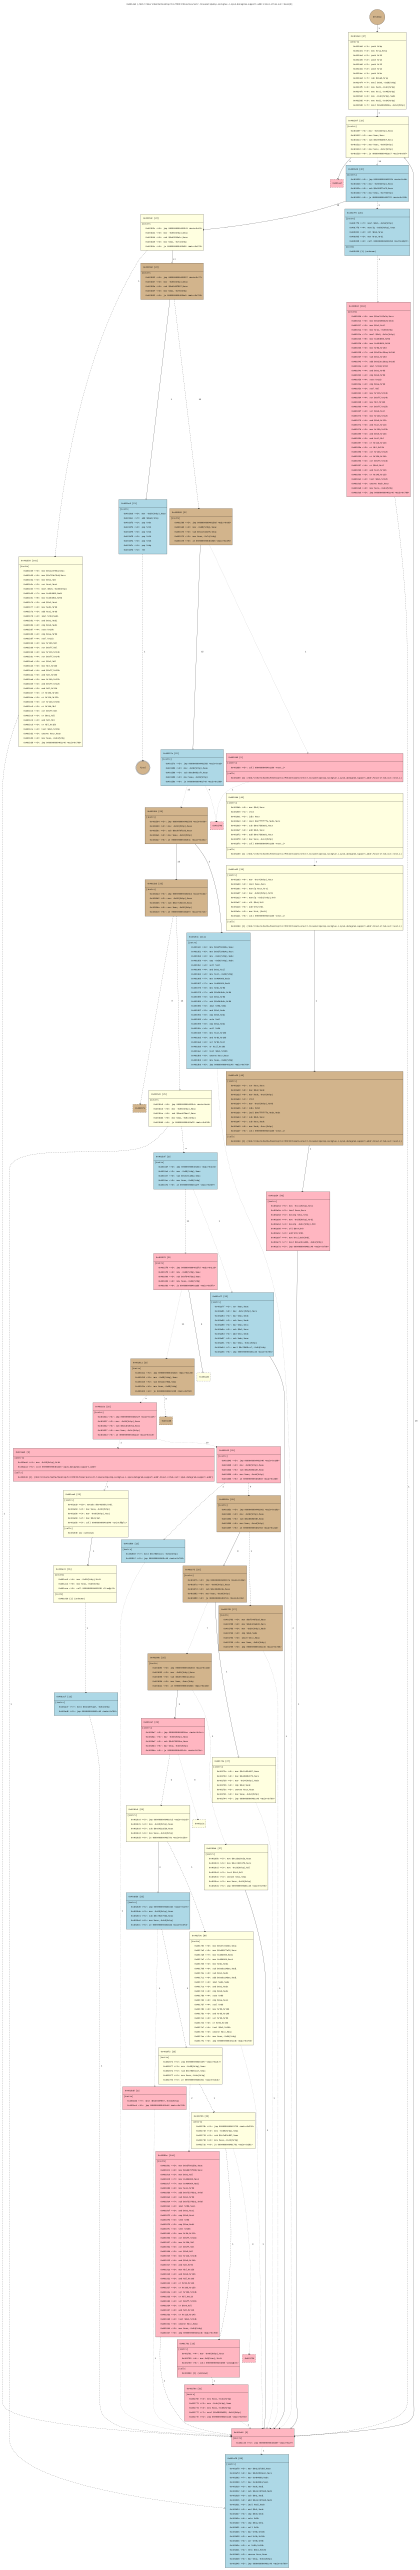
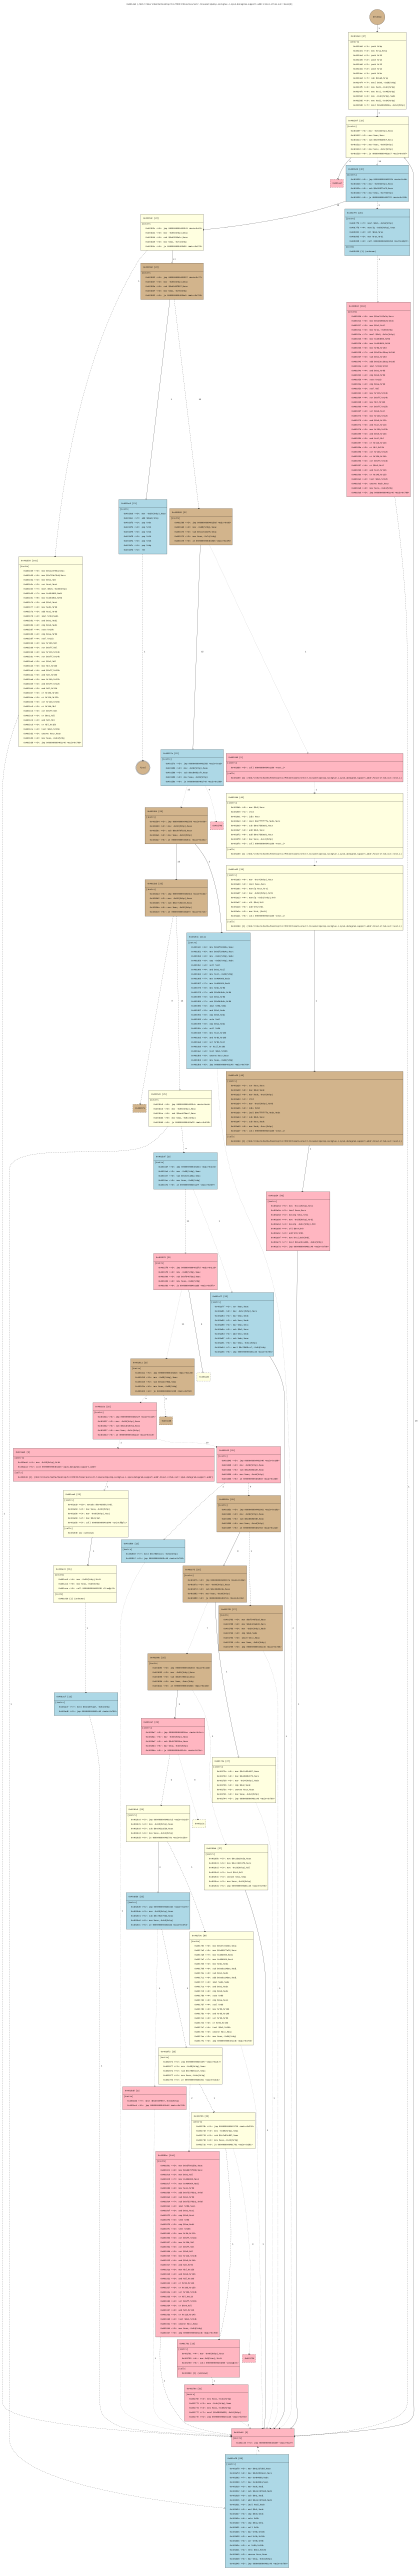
(224, 795) -> (315, 787)
(262, 2450) -> (257, 2451)
